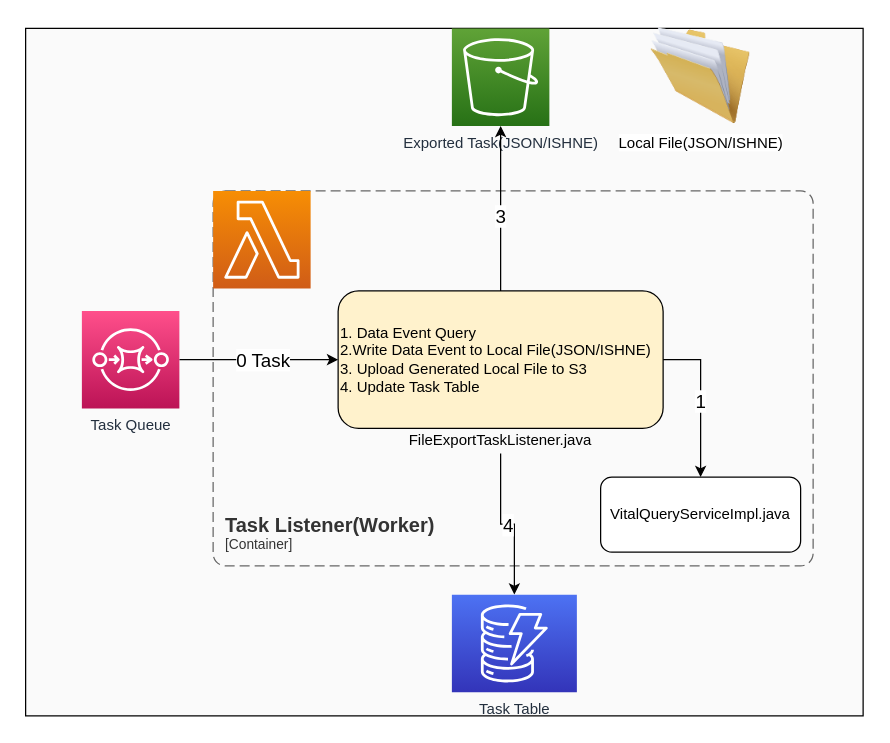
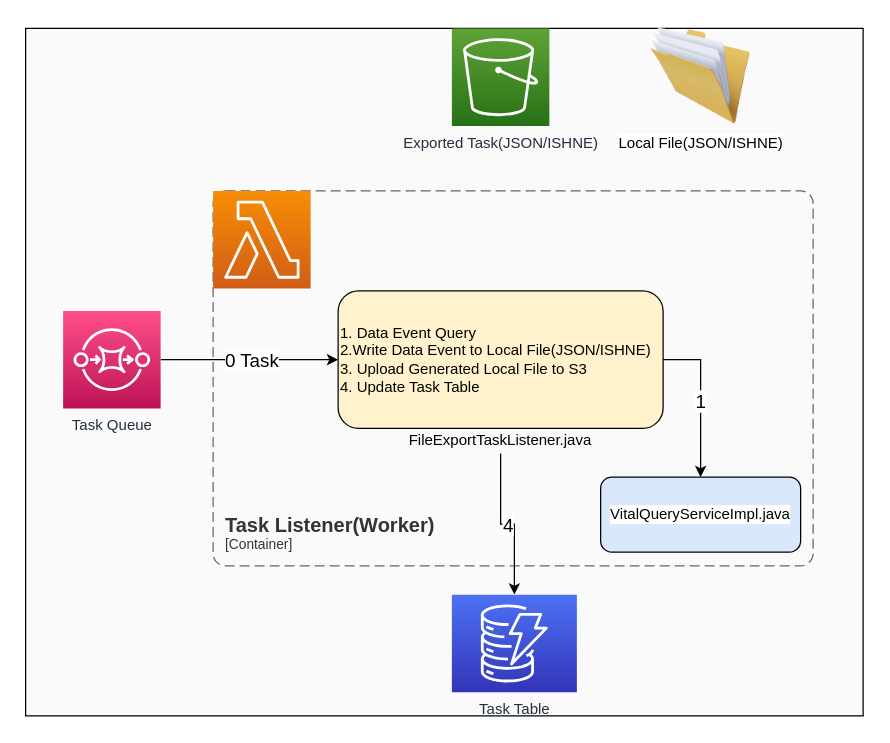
(501, 213) -> none
(131, 359) -> (112, 359)
(701, 514) -> (701, 514)
